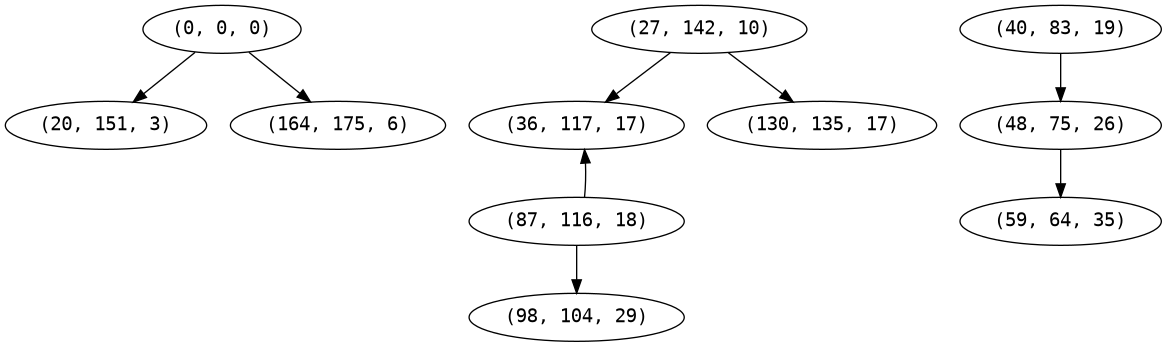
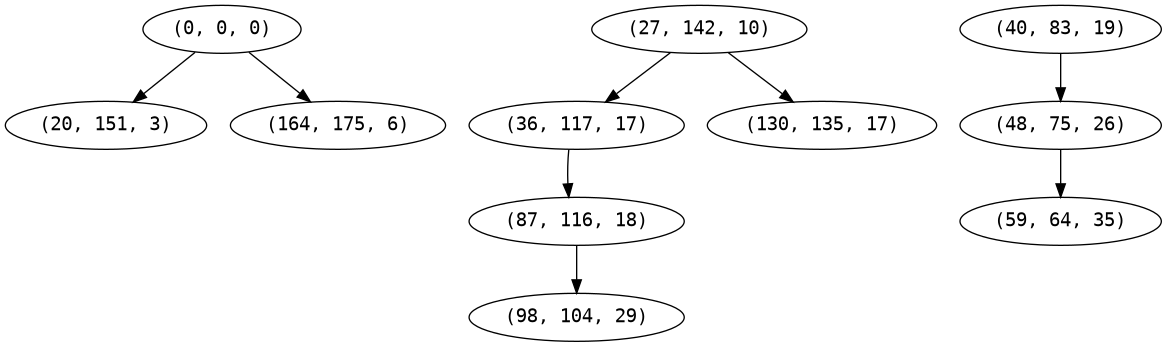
(586, 180) -> (568, 167)
